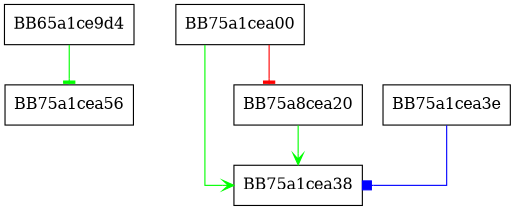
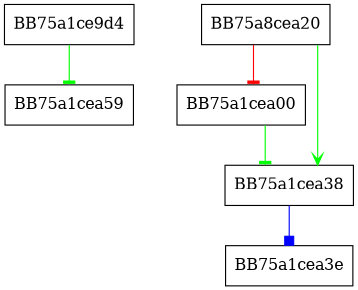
(69, 25) -> (69, 25)
(269, 62) -> (253, 62)
(69, 105) -> (69, 105)
(205, 124) -> (265, 142)
(440, 185) -> (289, 220)
